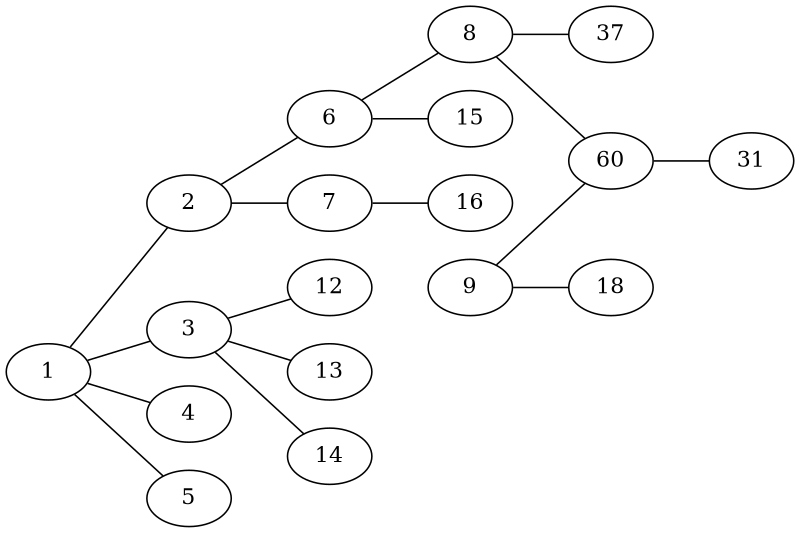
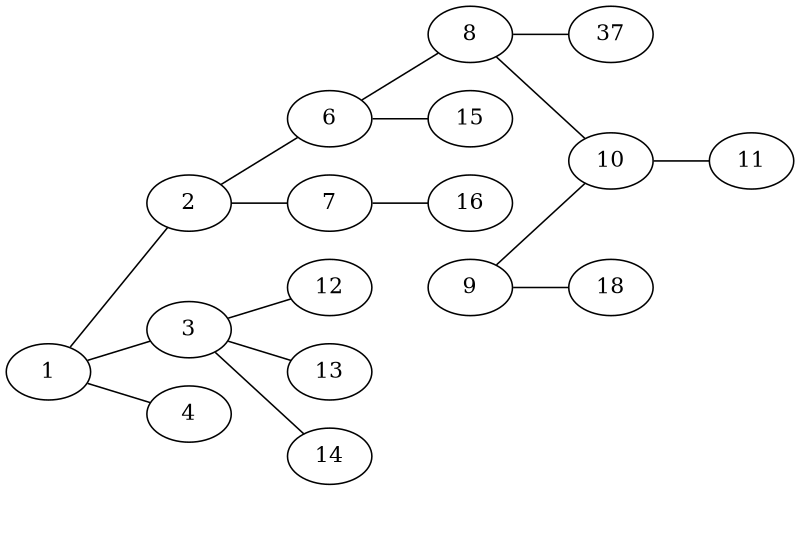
(611, 161) -> (611, 161)
(752, 161) -> (752, 161)
(189, 498) -> none
